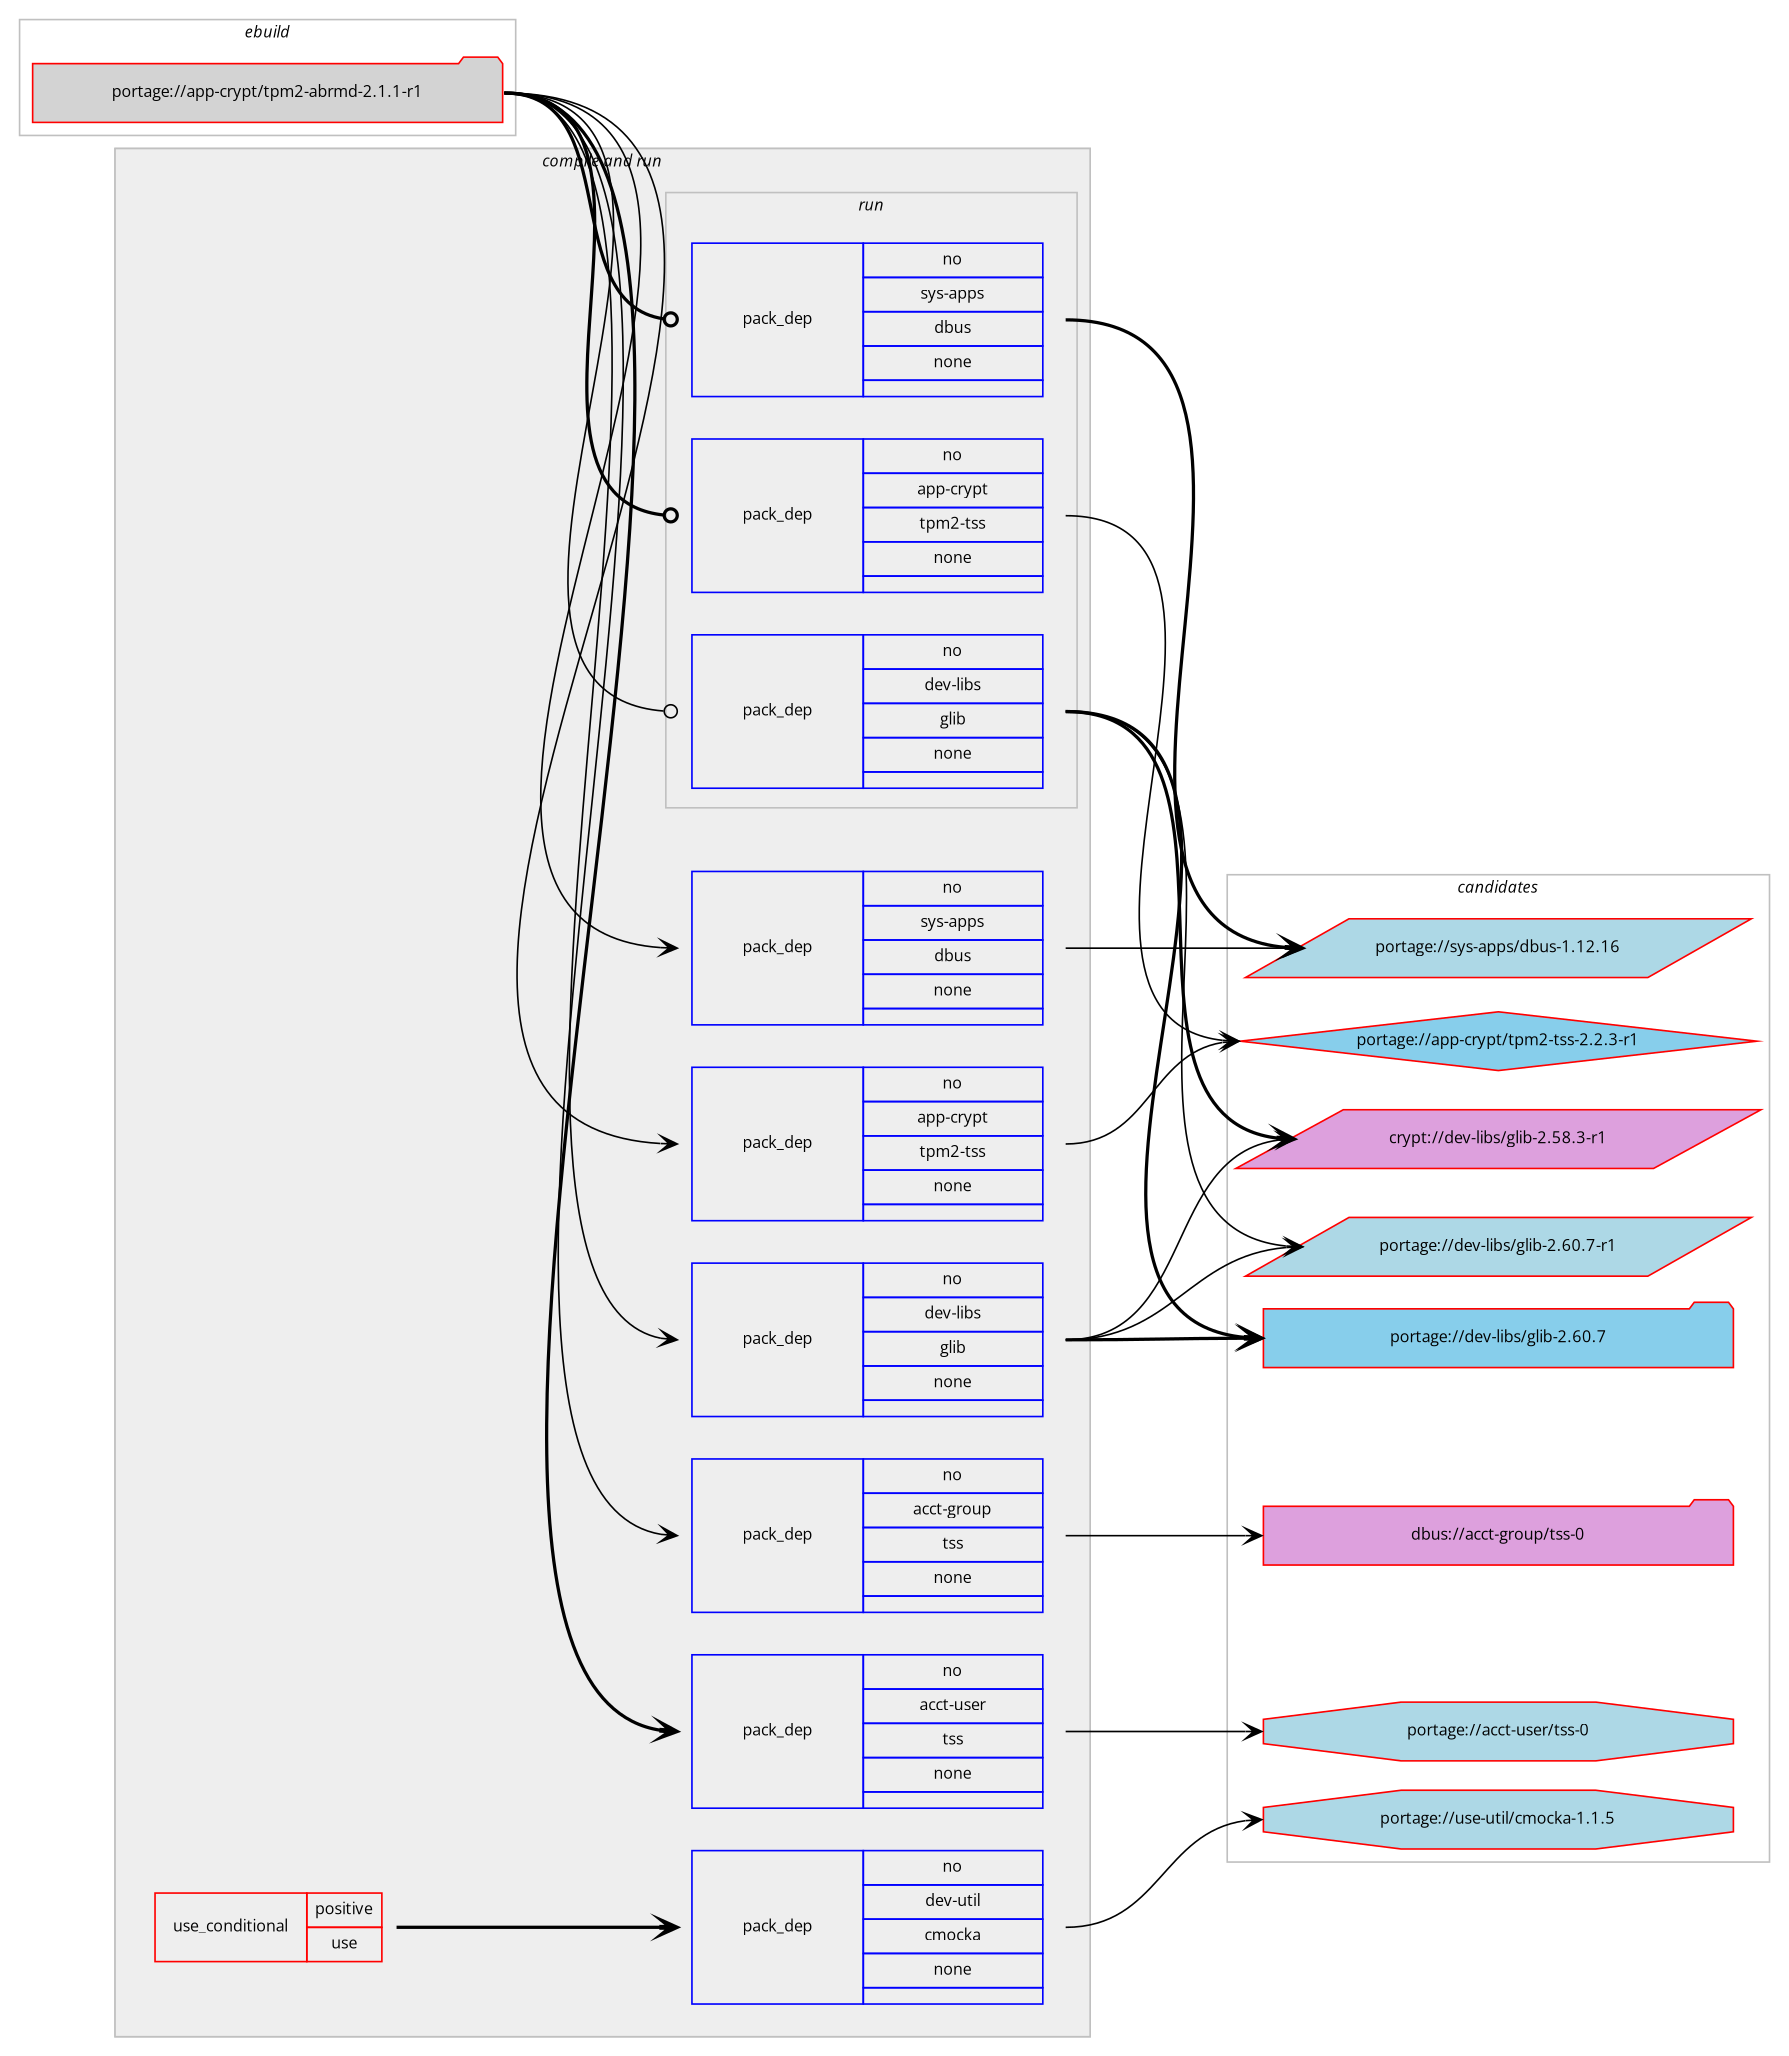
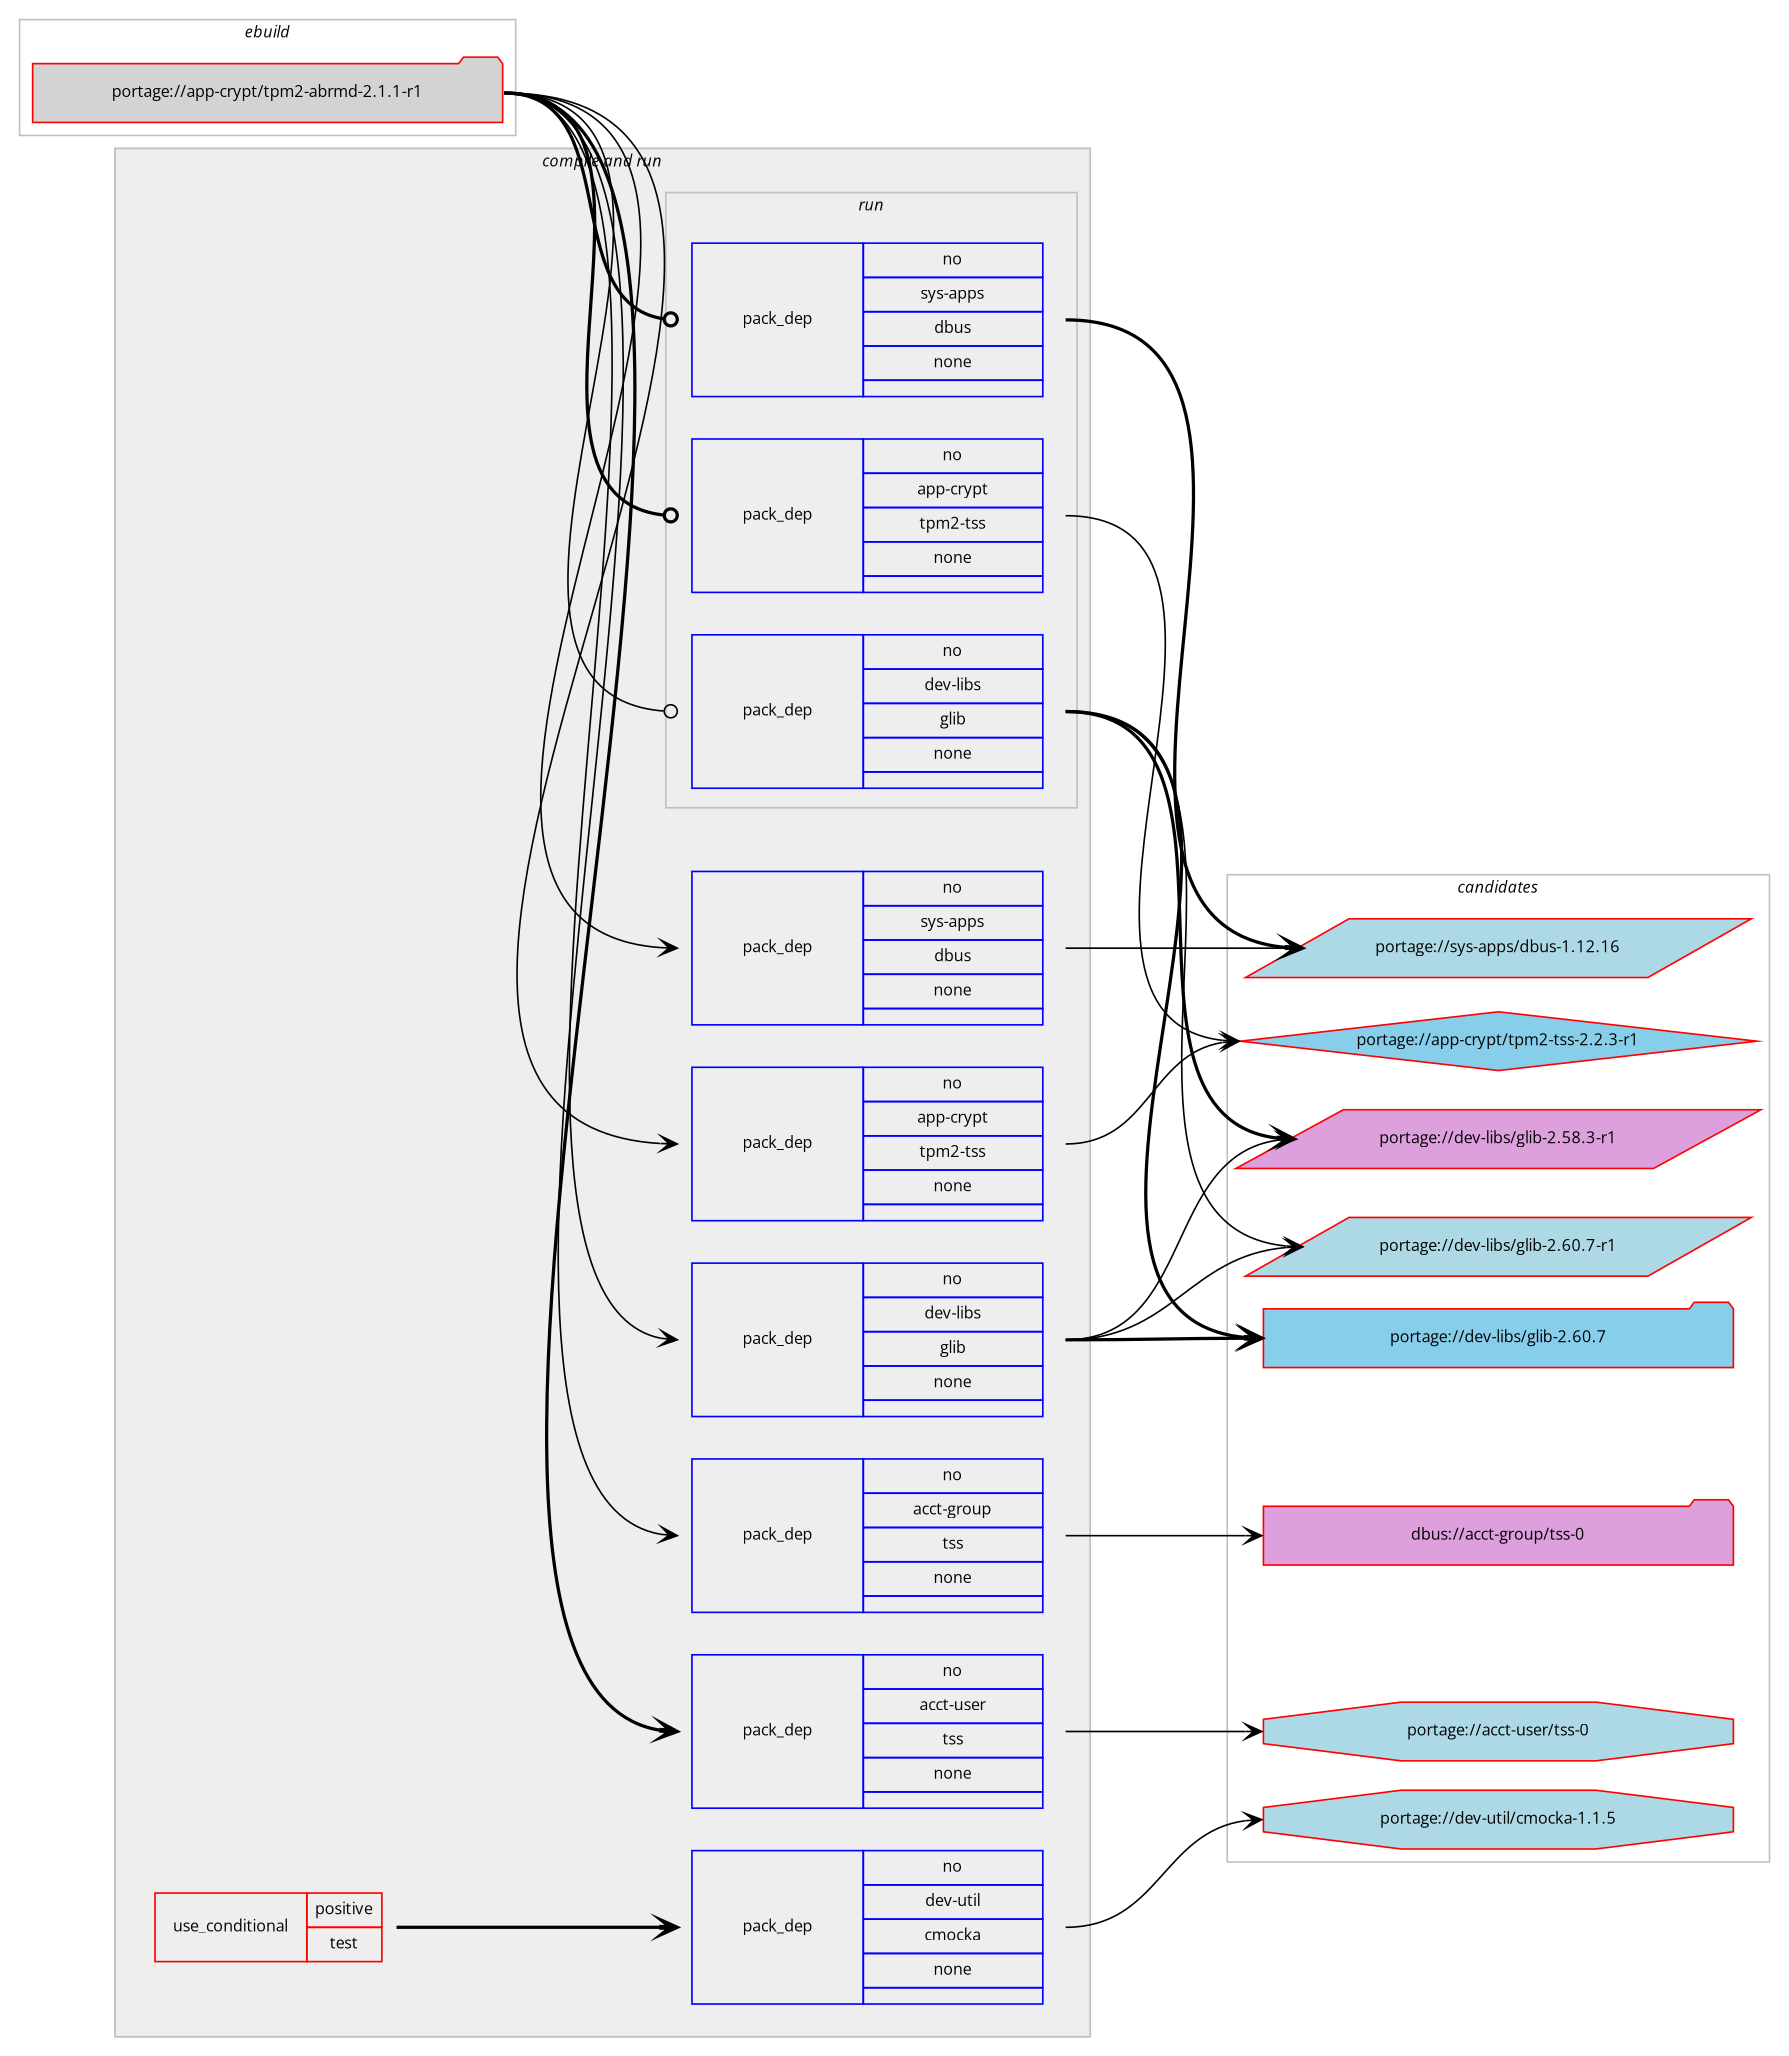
(1498, 1139) -> (1498, 1139)
(1498, 1820) -> (1498, 1820)
(344, 1944) -> (344, 1944)
